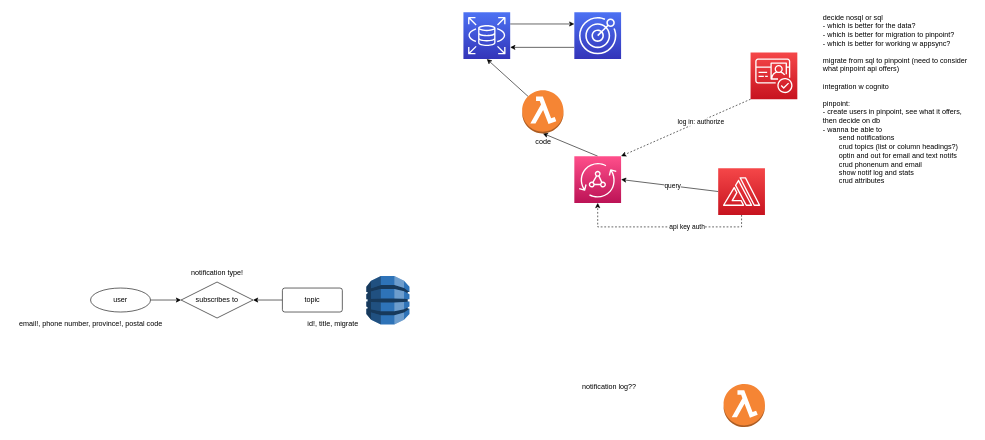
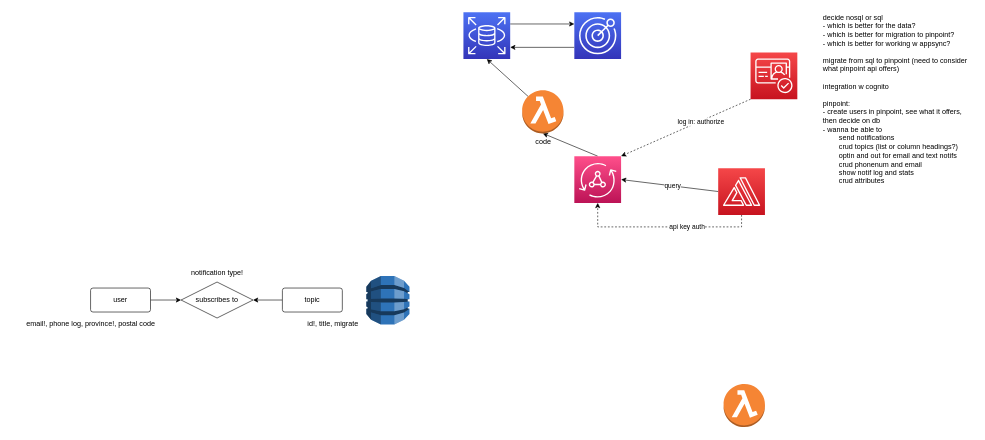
(120, 300) -> (120, 300)
(91, 324) -> (91, 324)
(609, 387) -> none
